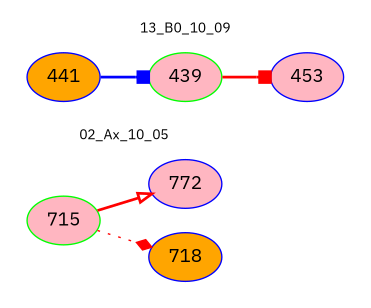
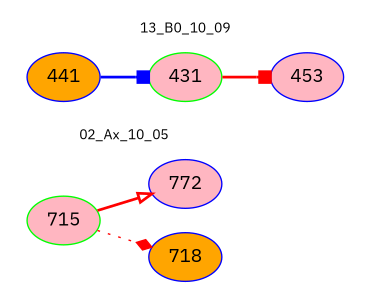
(185, 77) -> (185, 77)
